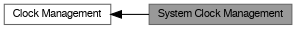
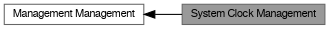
(58, 14) -> (74, 14)
